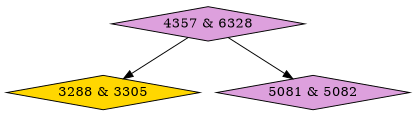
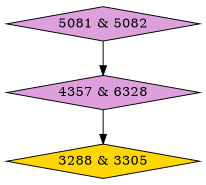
(256, 56) -> (103, 54)
